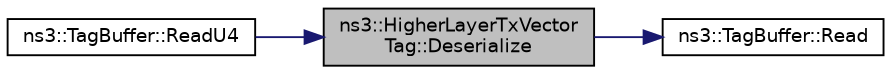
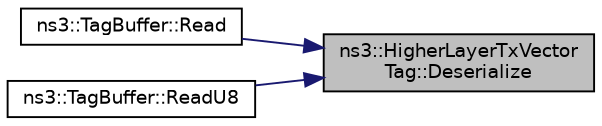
(131, 37) -> (131, 99)
(619, 37) -> (273, 42)
